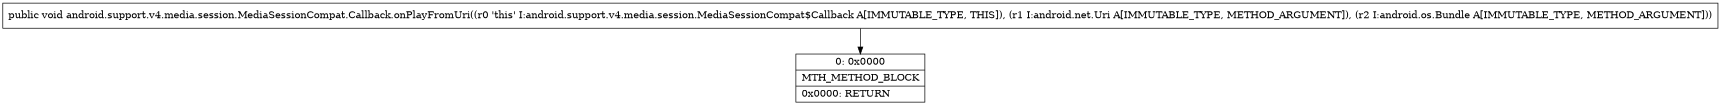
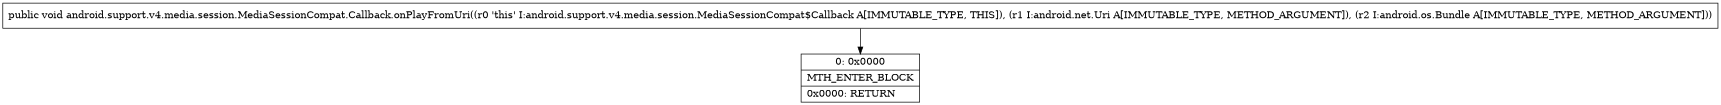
(860, 78) -> (860, 78)
